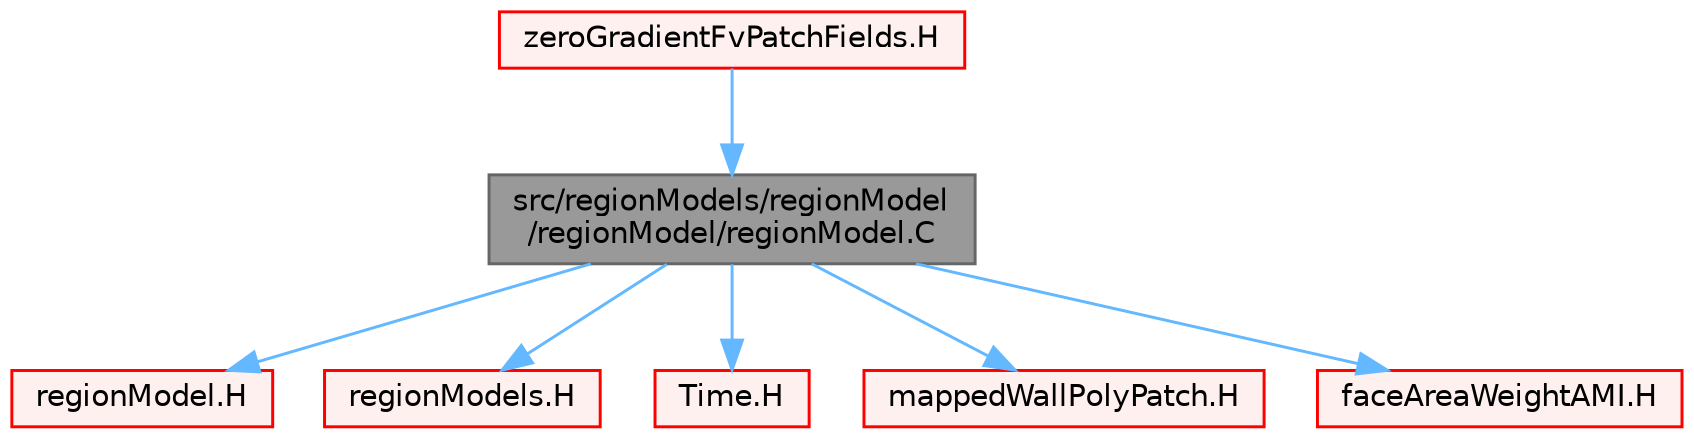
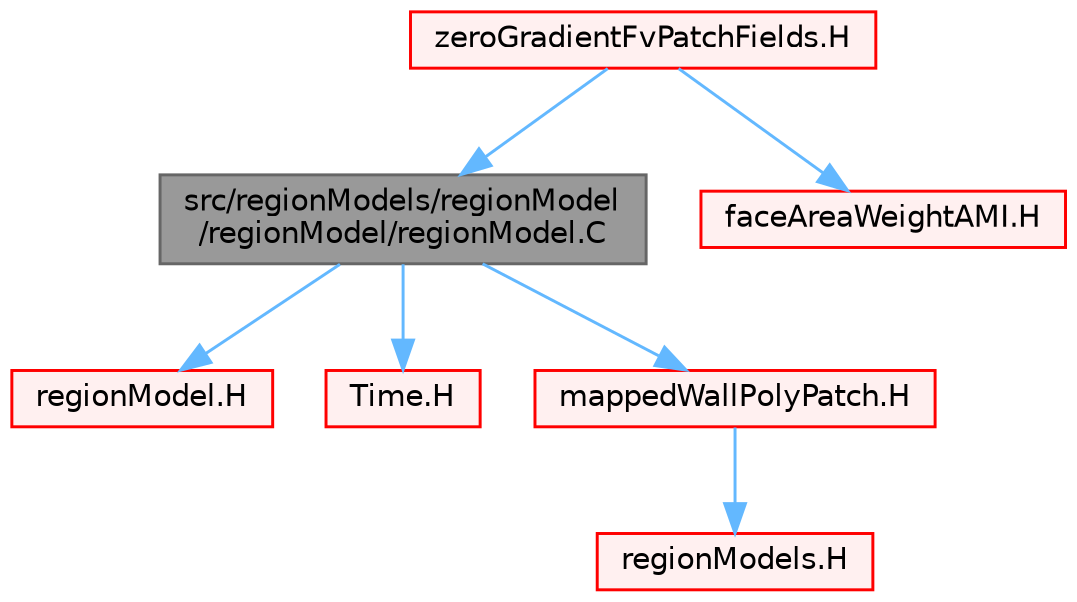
(597, 309) -> (735, 466)
(1137, 314) -> (751, 121)
